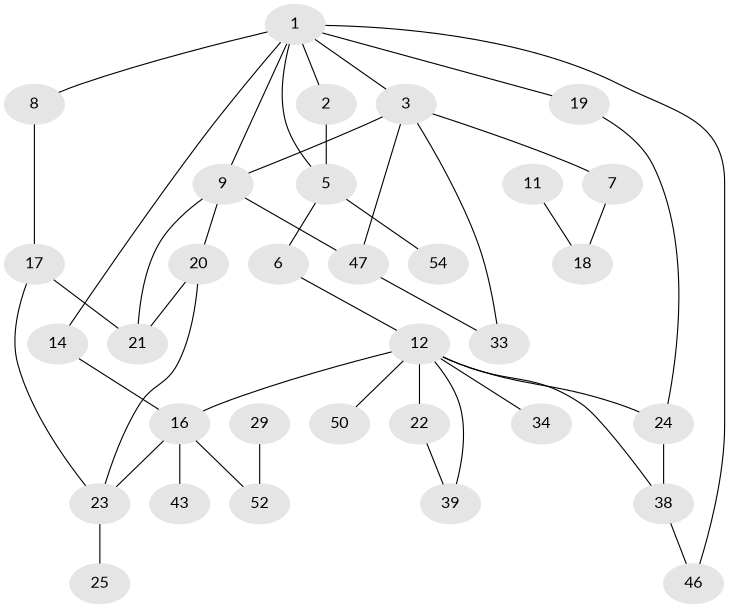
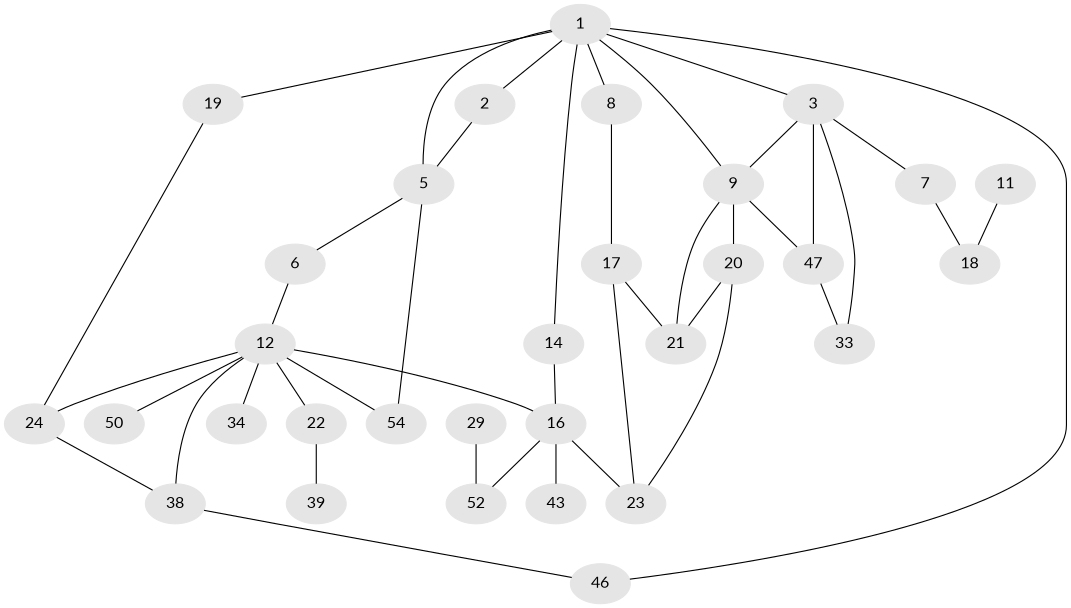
(463, 420) -> (331, 384)
(100, 584) -> none
